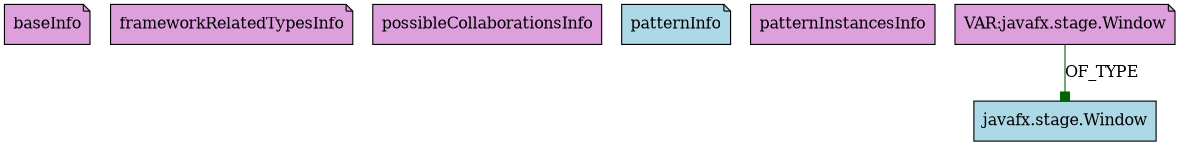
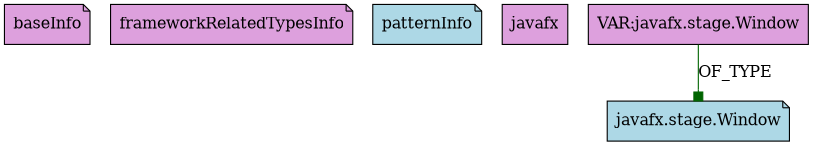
(487, 24) -> none
(843, 24) -> (535, 24)
(1065, 24) -> (698, 24)
(1065, 121) -> (698, 121)
